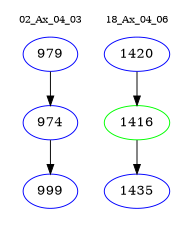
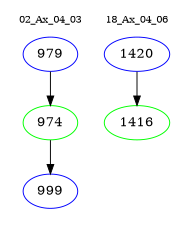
(50, 123) -> (50, 123)
(137, 191) -> none
